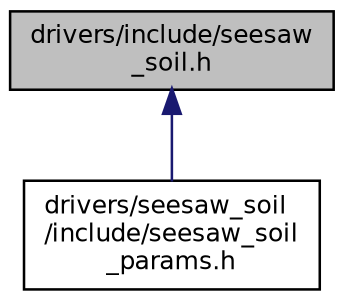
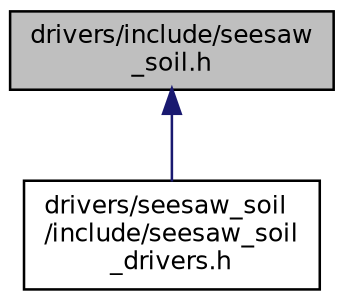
(172, 235) -> (172, 235)
